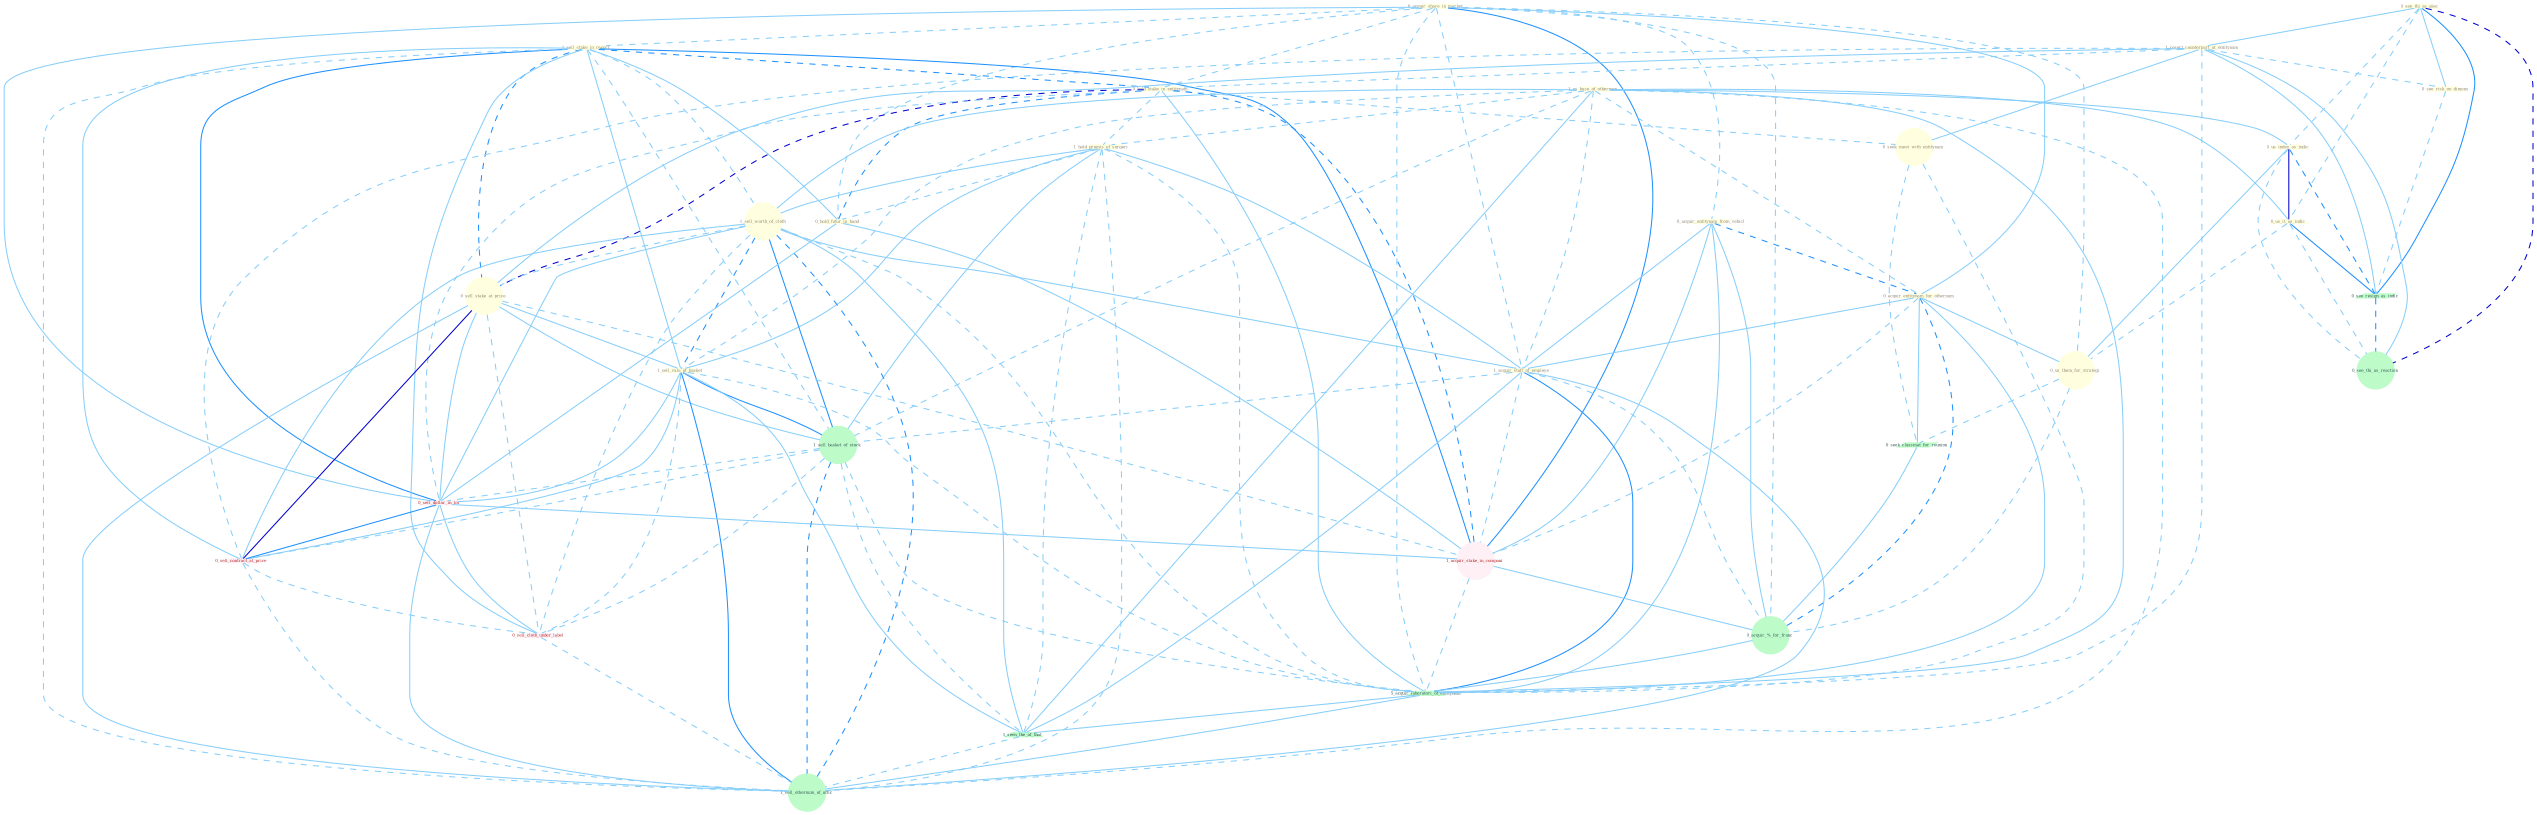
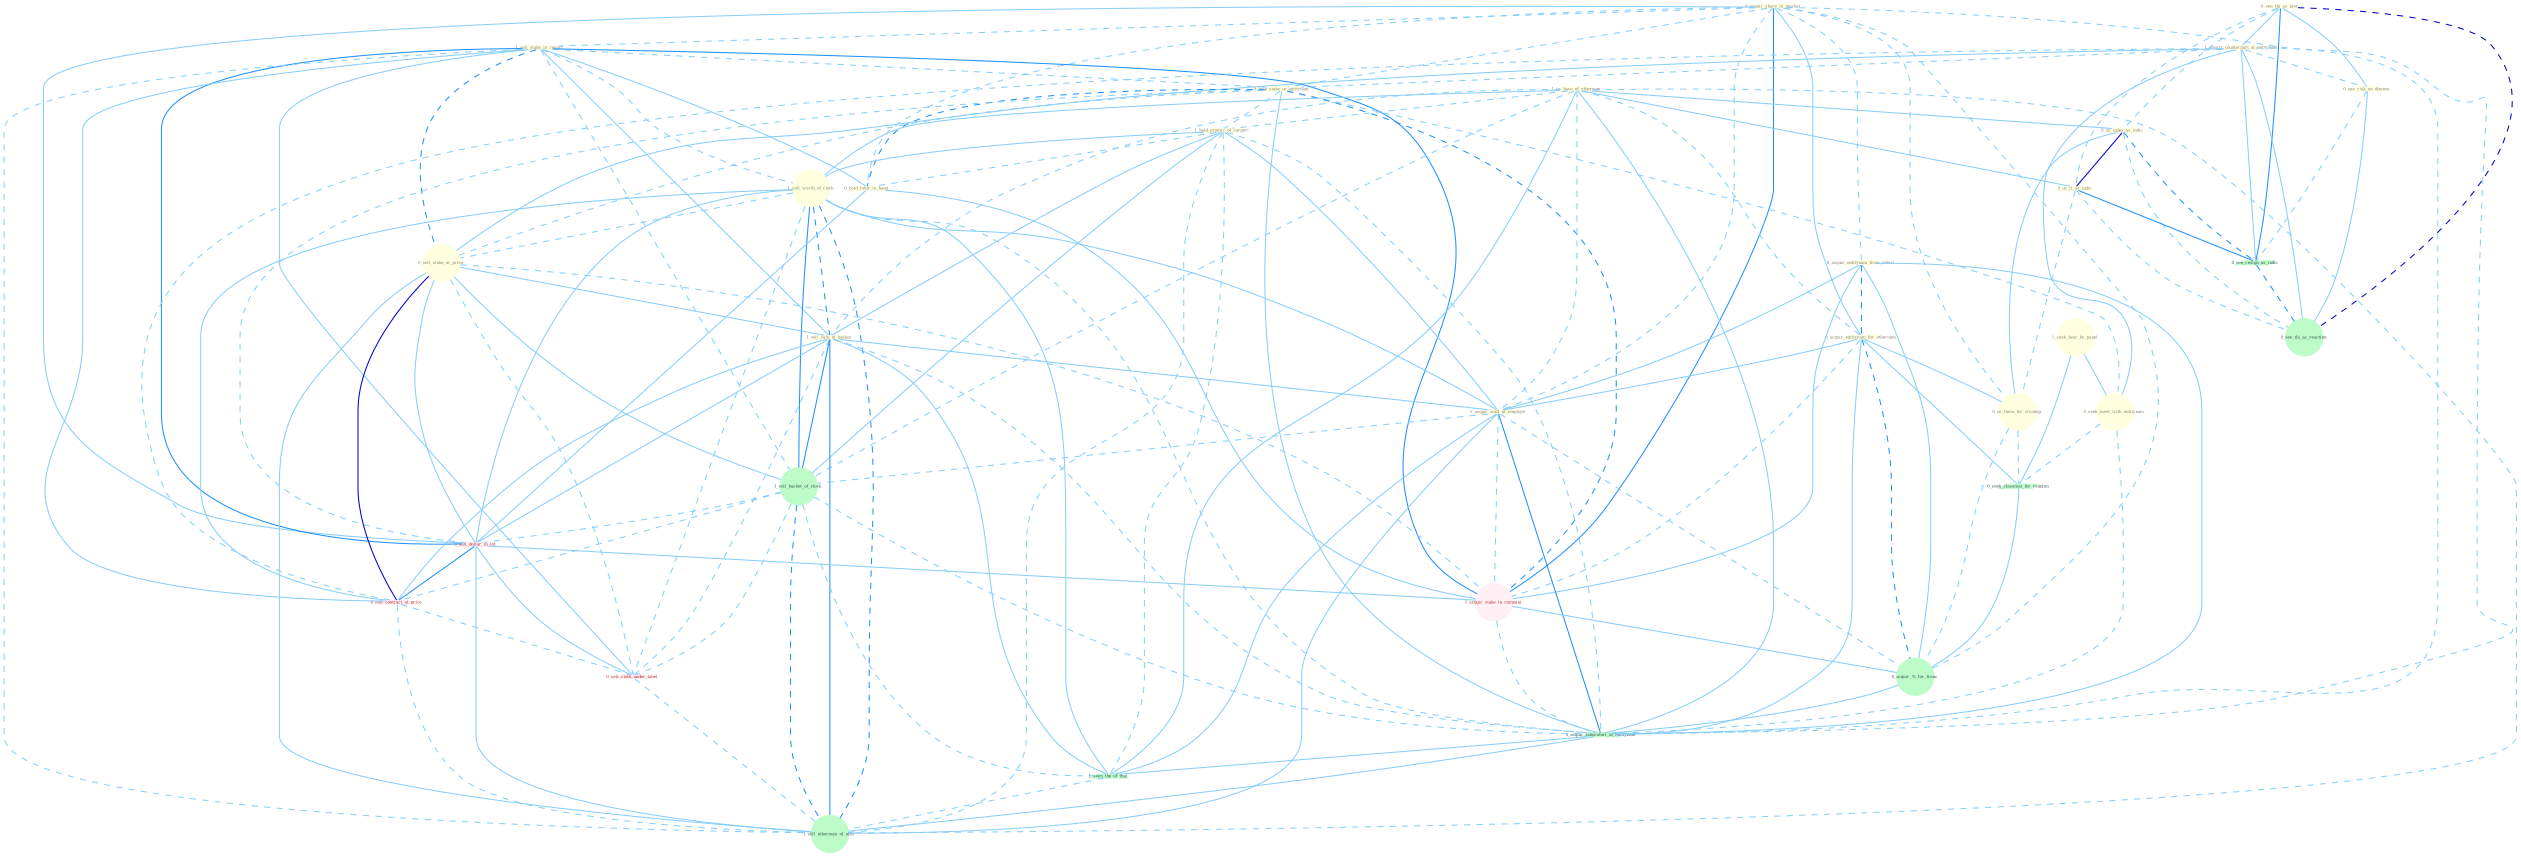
(874, 68) -> (911, 68)
(807, 138) -> (834, 140)
none -> (2353, 209)
none -> (2076, 337)
none -> (1164, 375)
